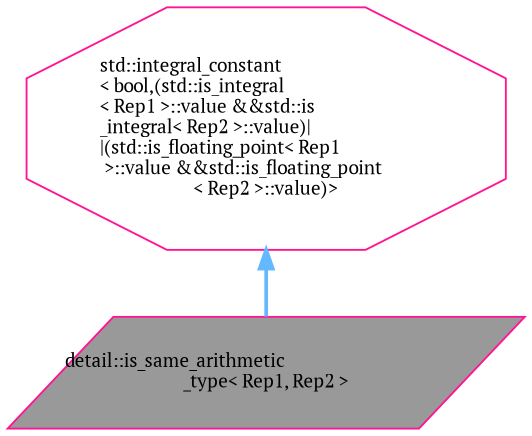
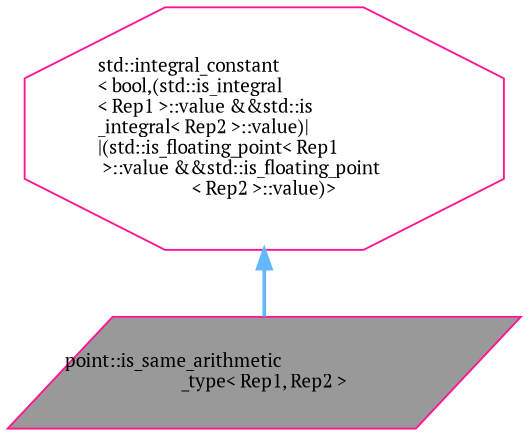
(266, 373) -> (264, 373)
